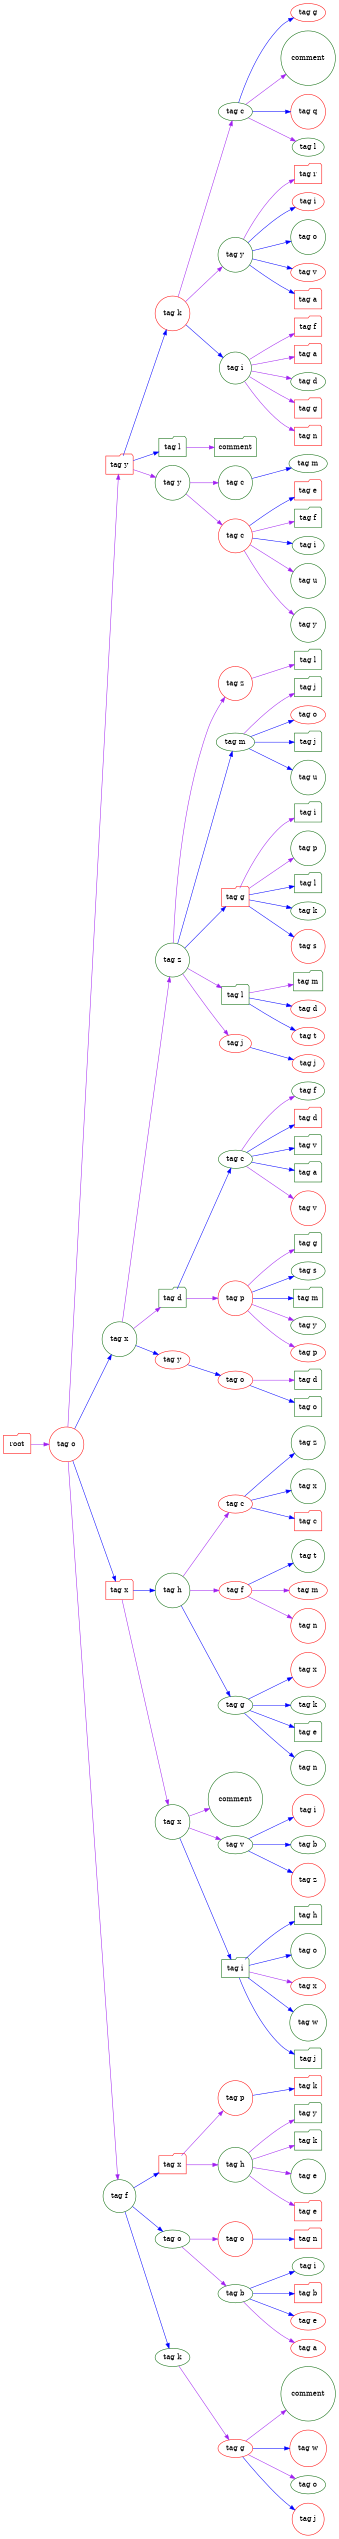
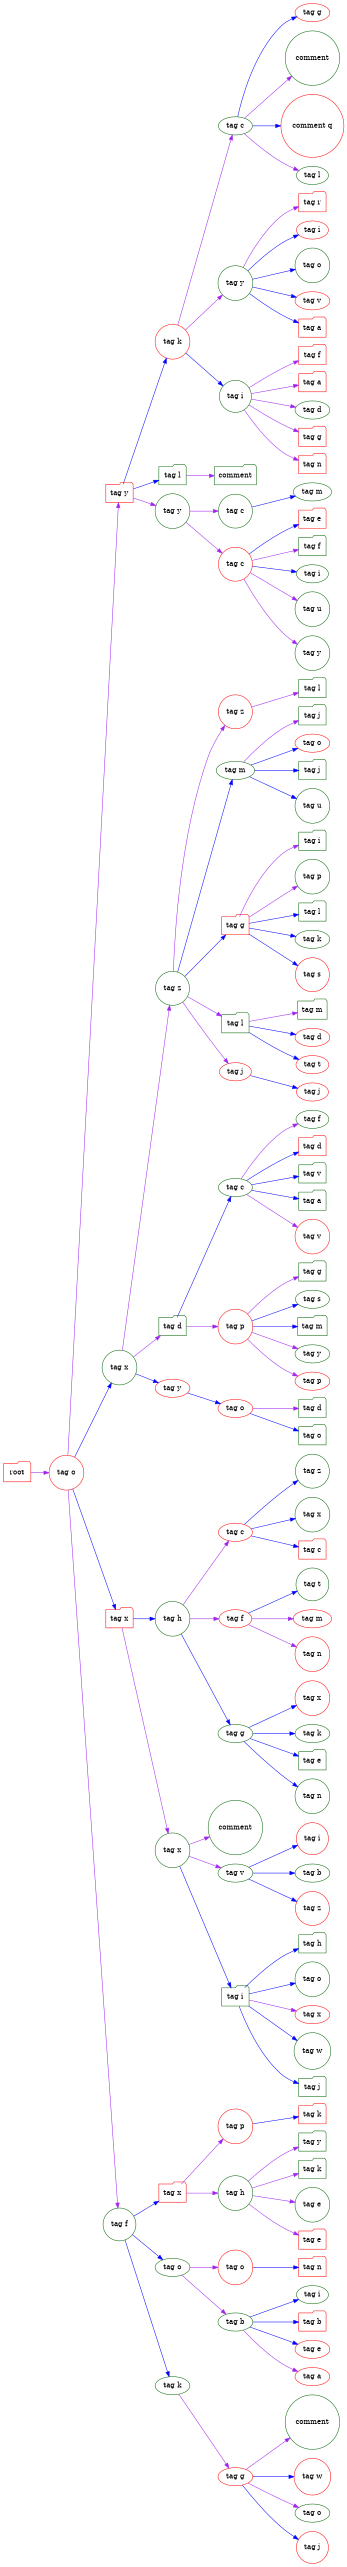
(308, 112) -> (312, 126)
